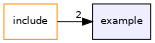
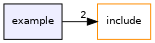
(70, 22) -> (75, 22)
